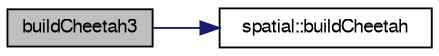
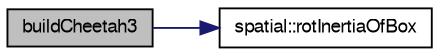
(326, 28) -> (326, 28)
